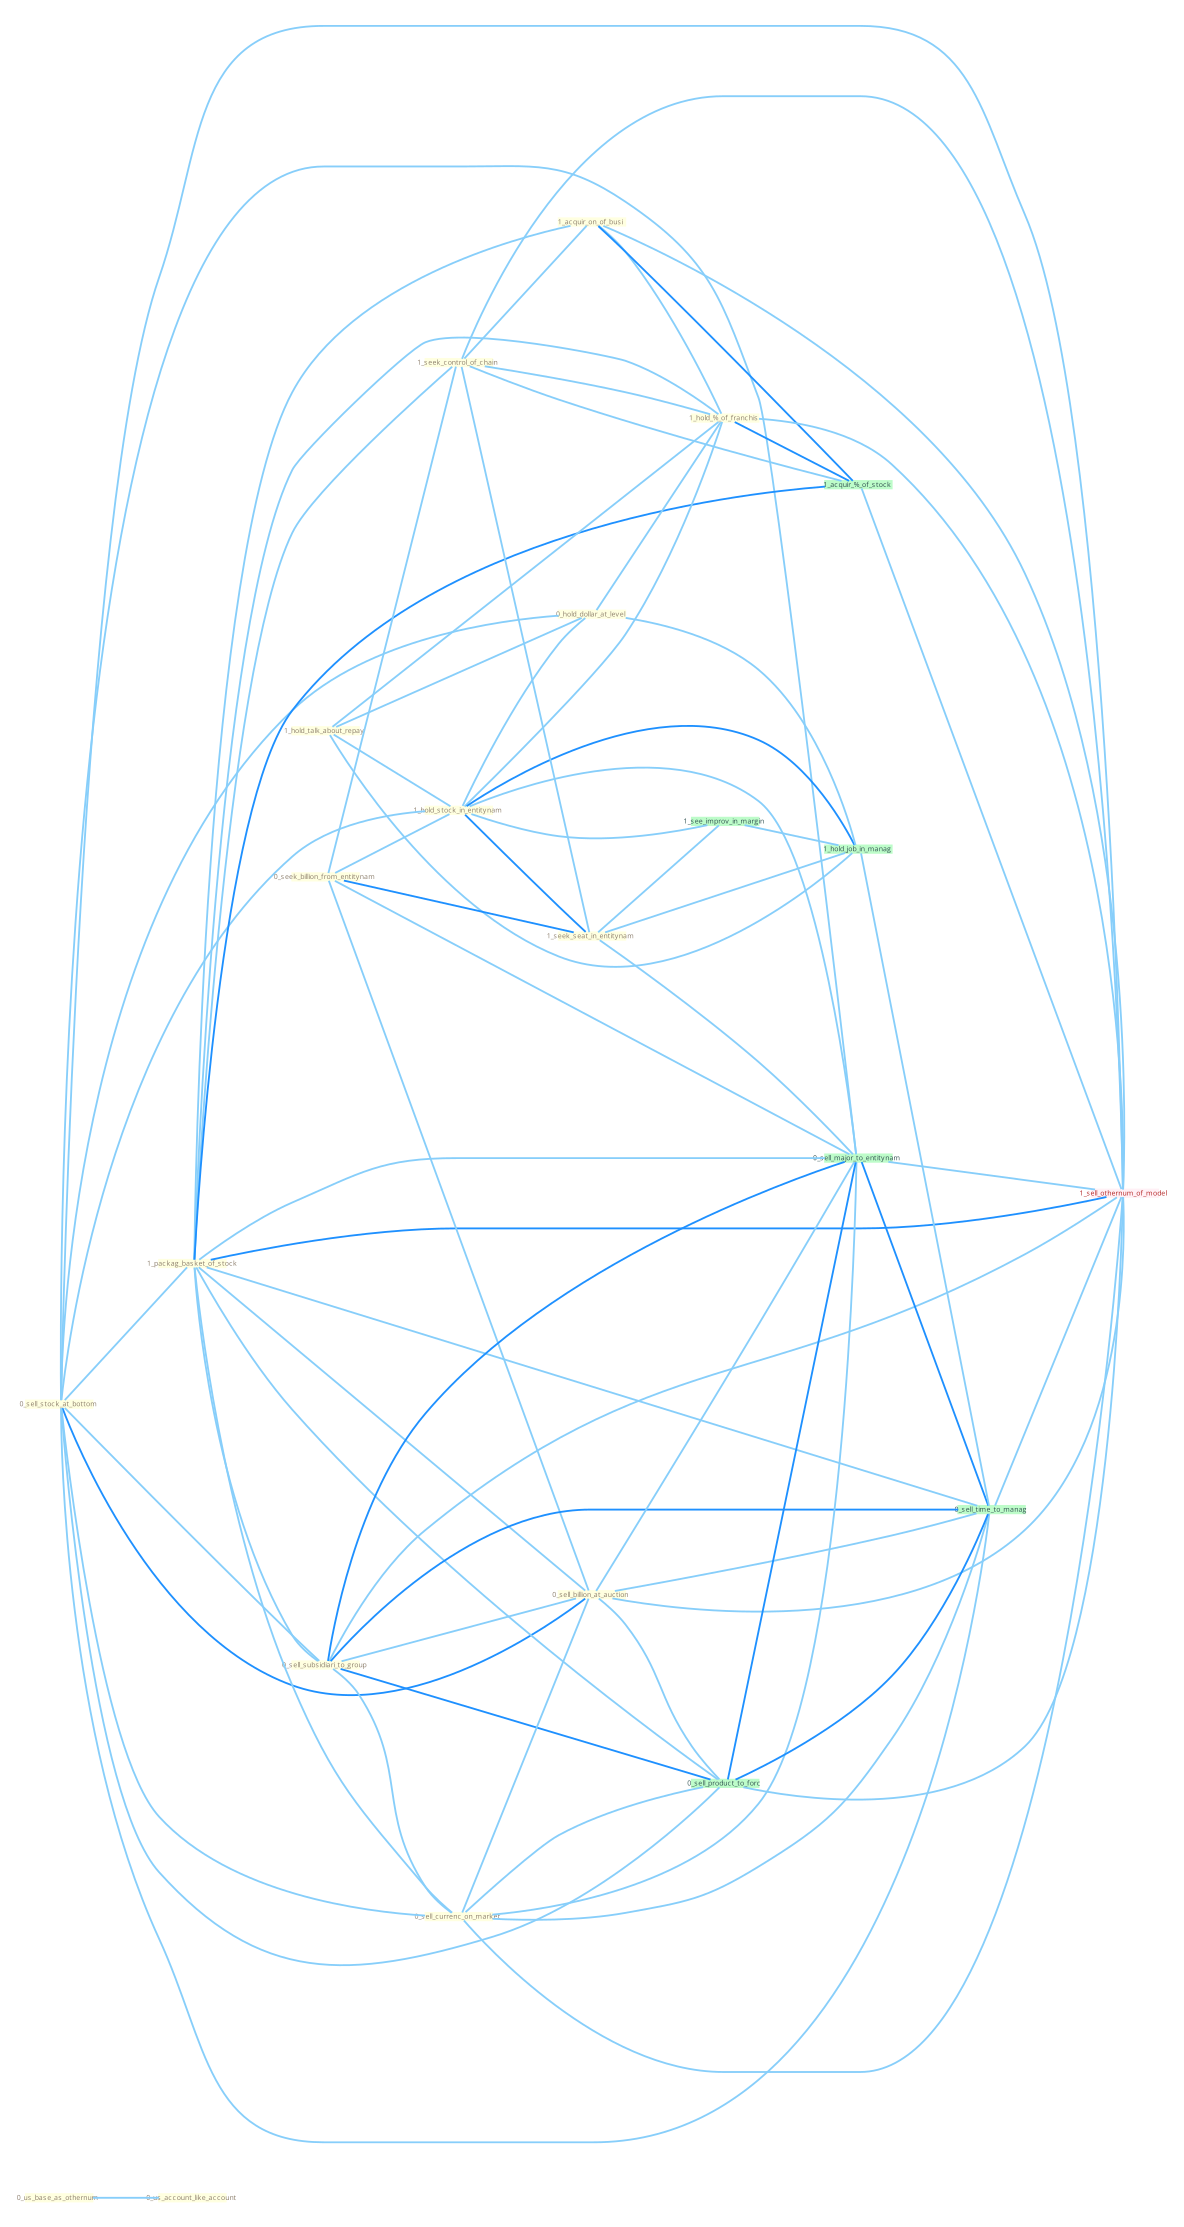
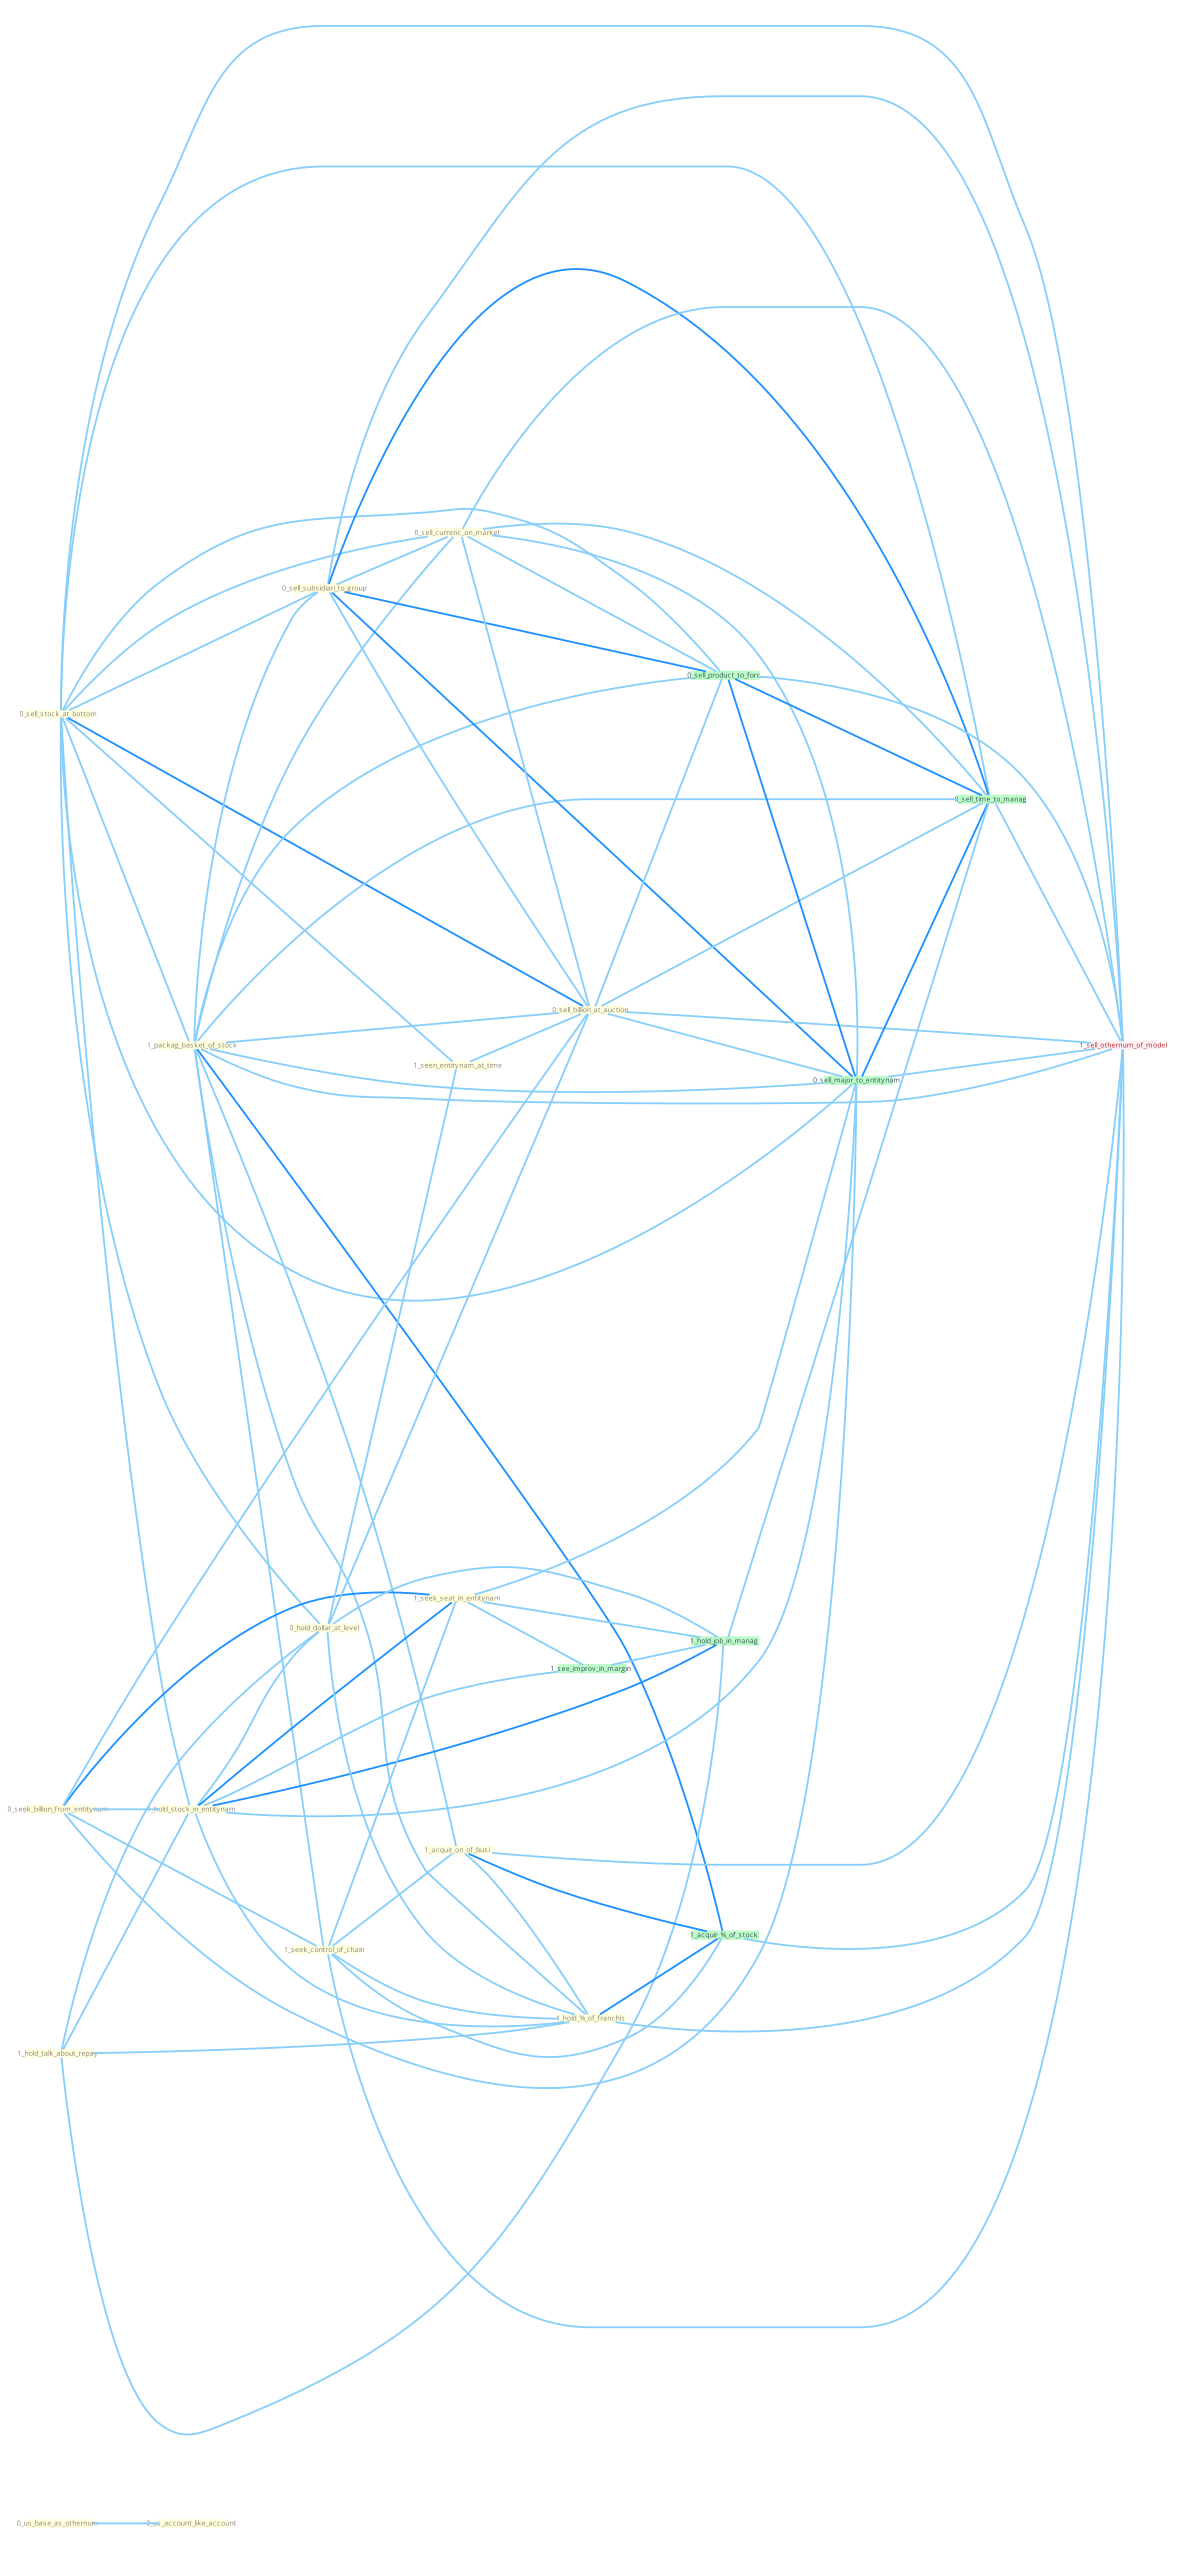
none -> (459, 1066)
(636, 1228) -> (656, 1103)
none -> (459, 1319)
